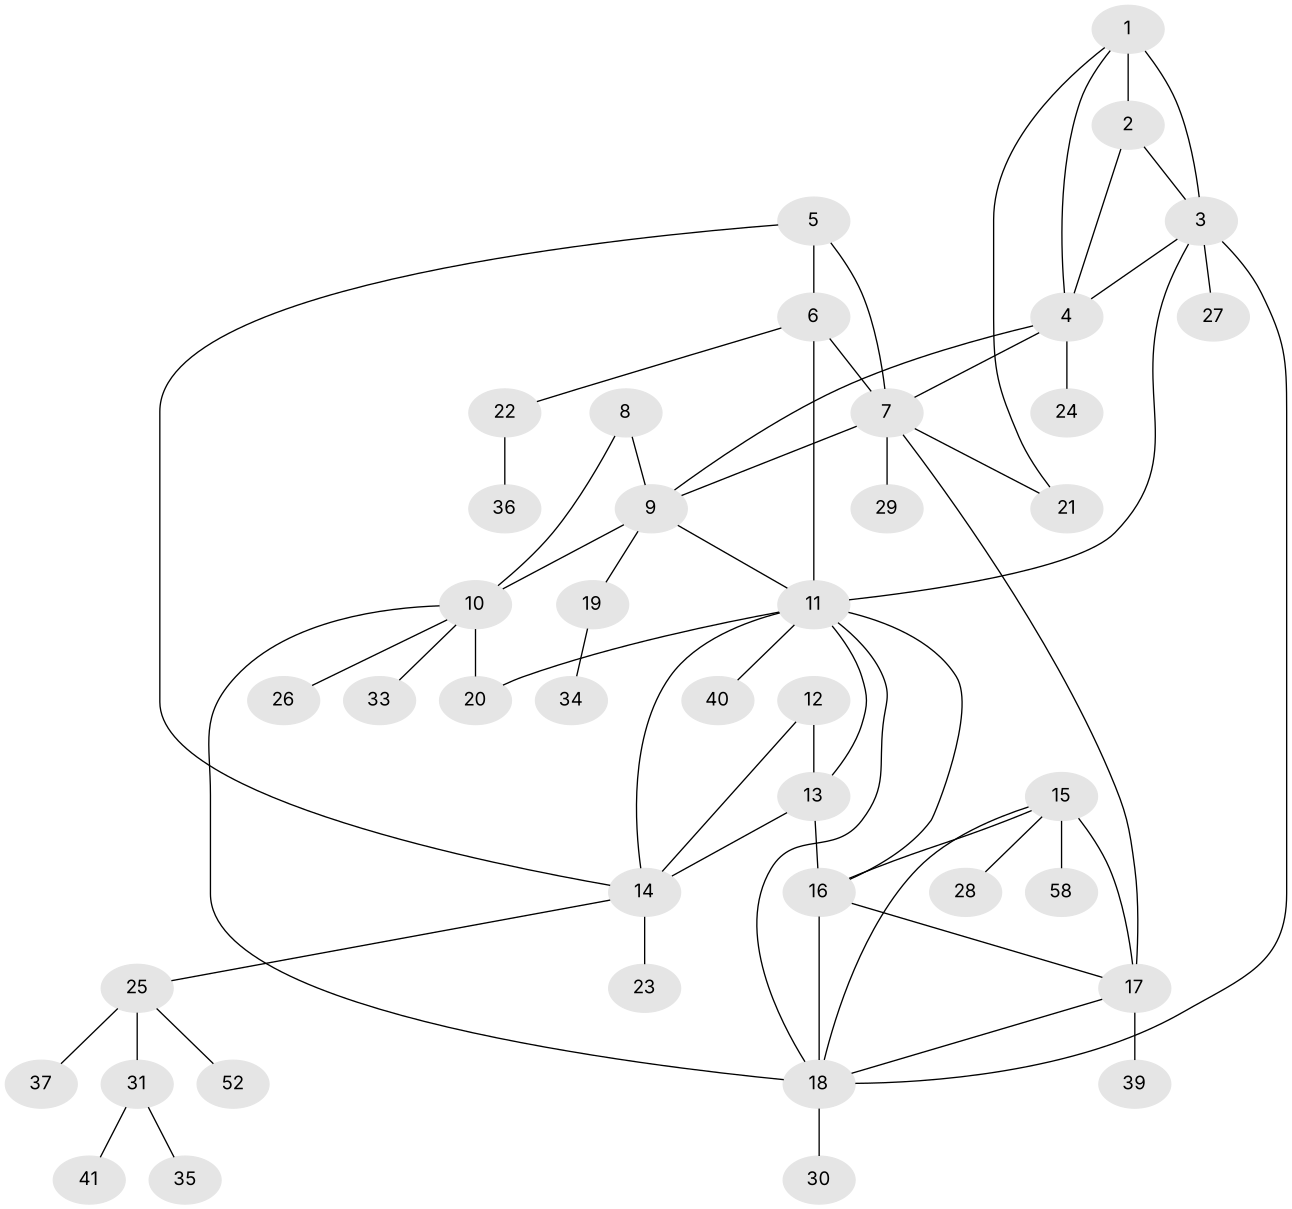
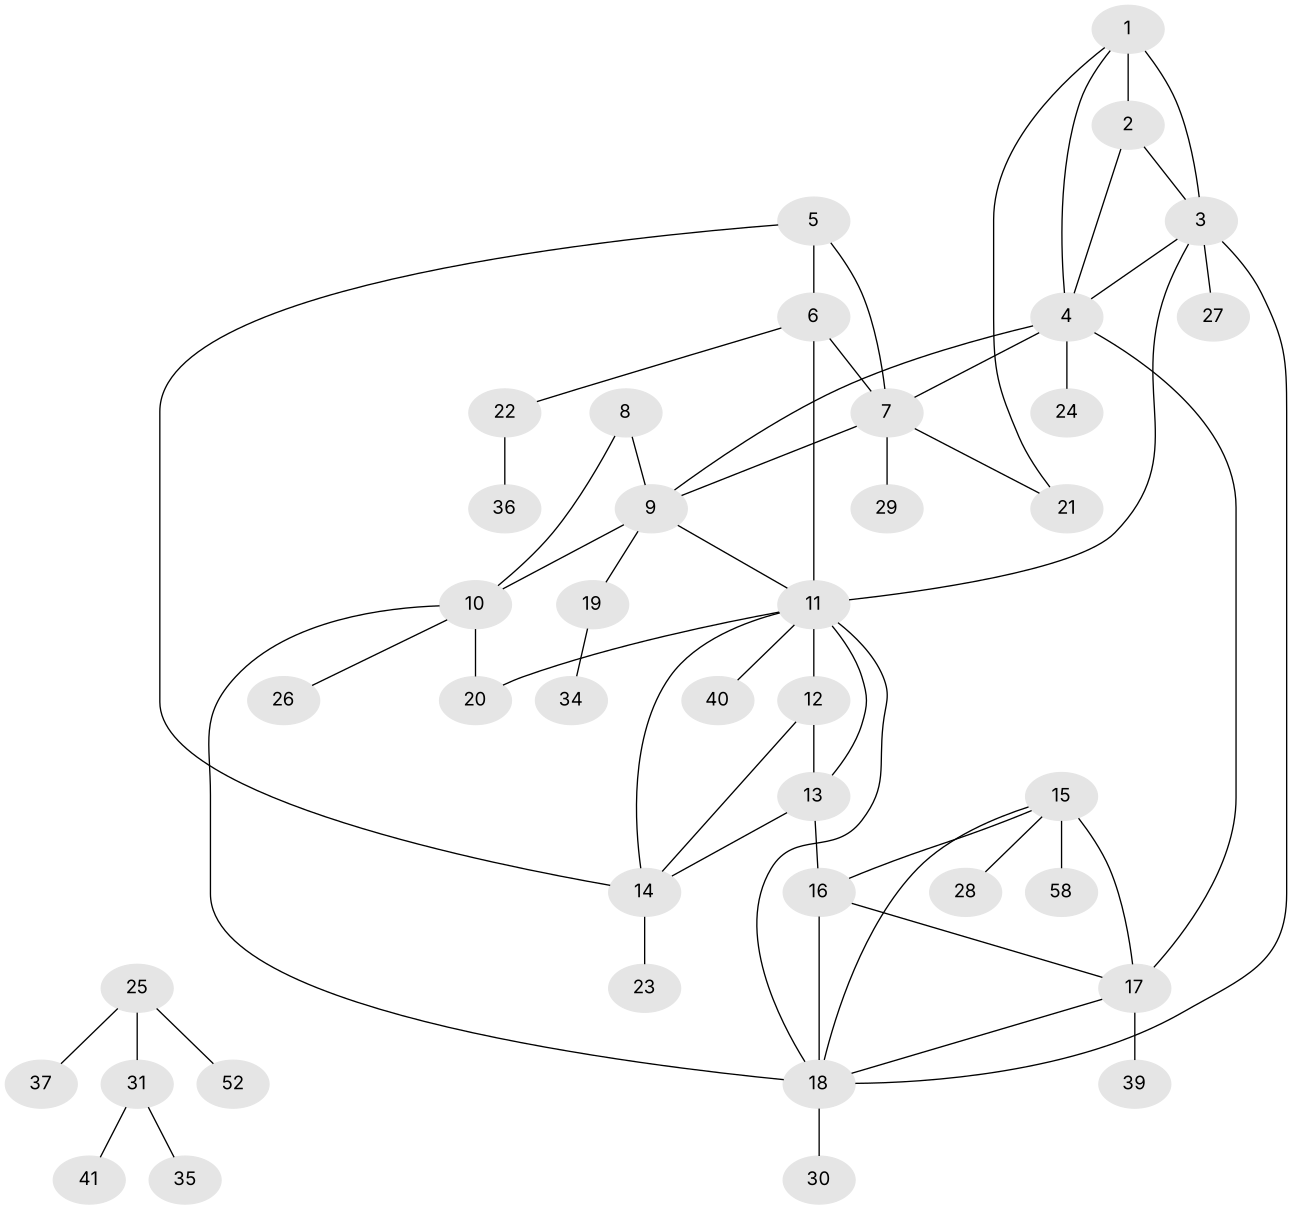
(1065, 682) -> (1236, 631)
(380, 701) -> none
(958, 737) -> (814, 653)
(391, 940) -> none
